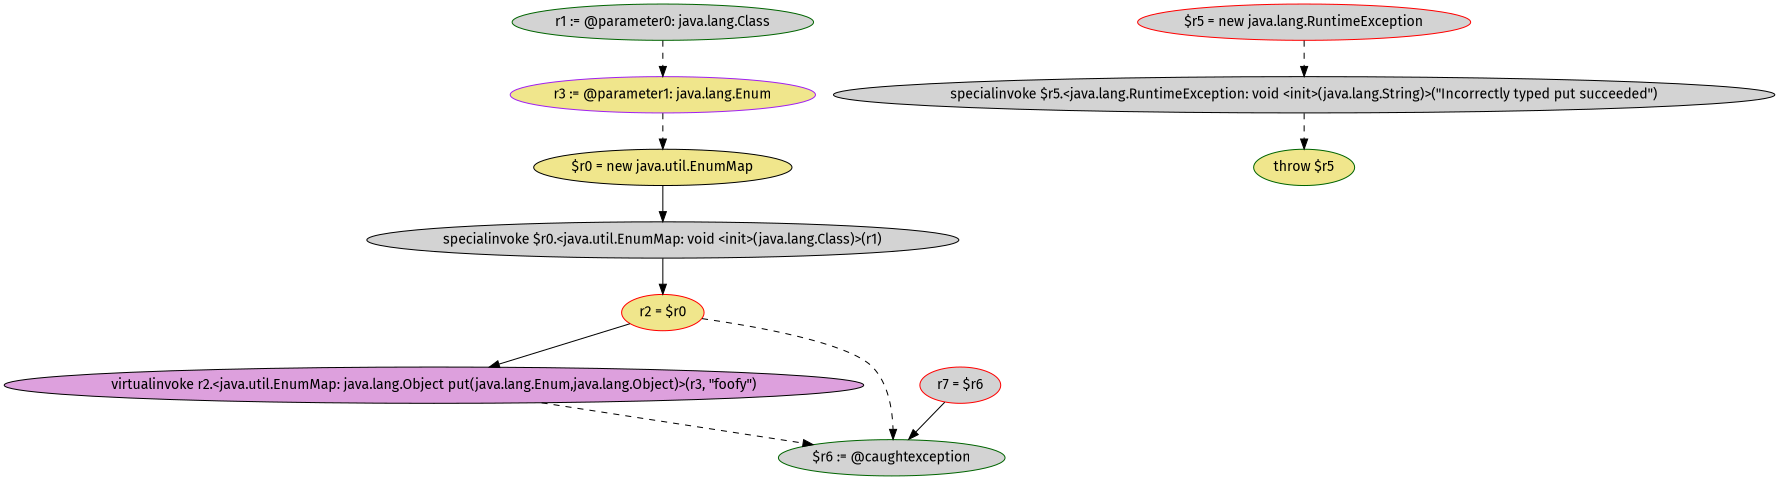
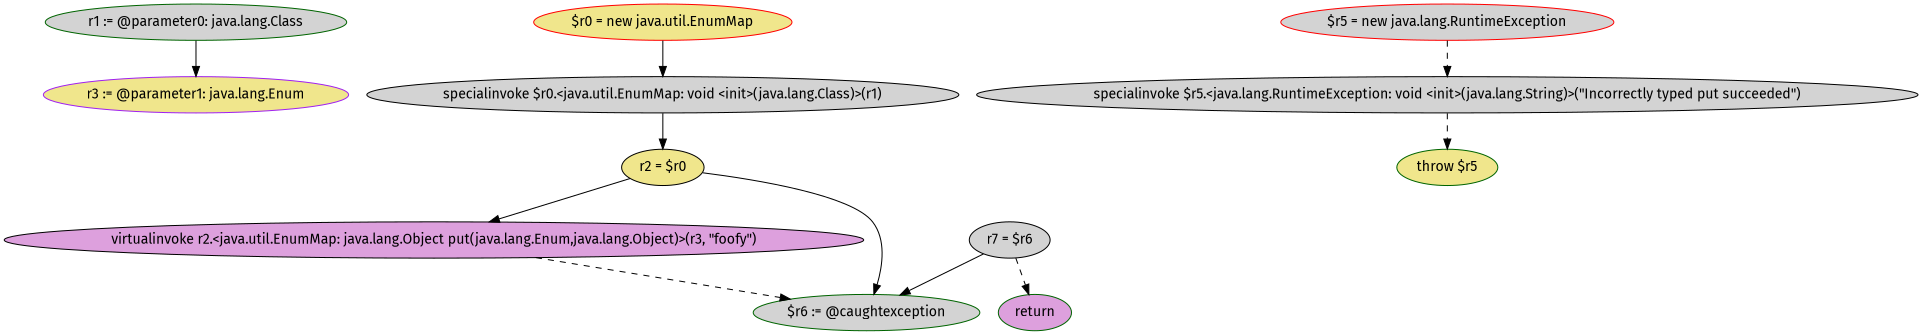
(663, 54) -> (196, 54)
(663, 126) -> none
(663, 167) -> (663, 22)
(663, 313) -> (663, 167)
none -> (1035, 313)
(822, 343) -> (823, 196)
(960, 385) -> (1010, 240)
